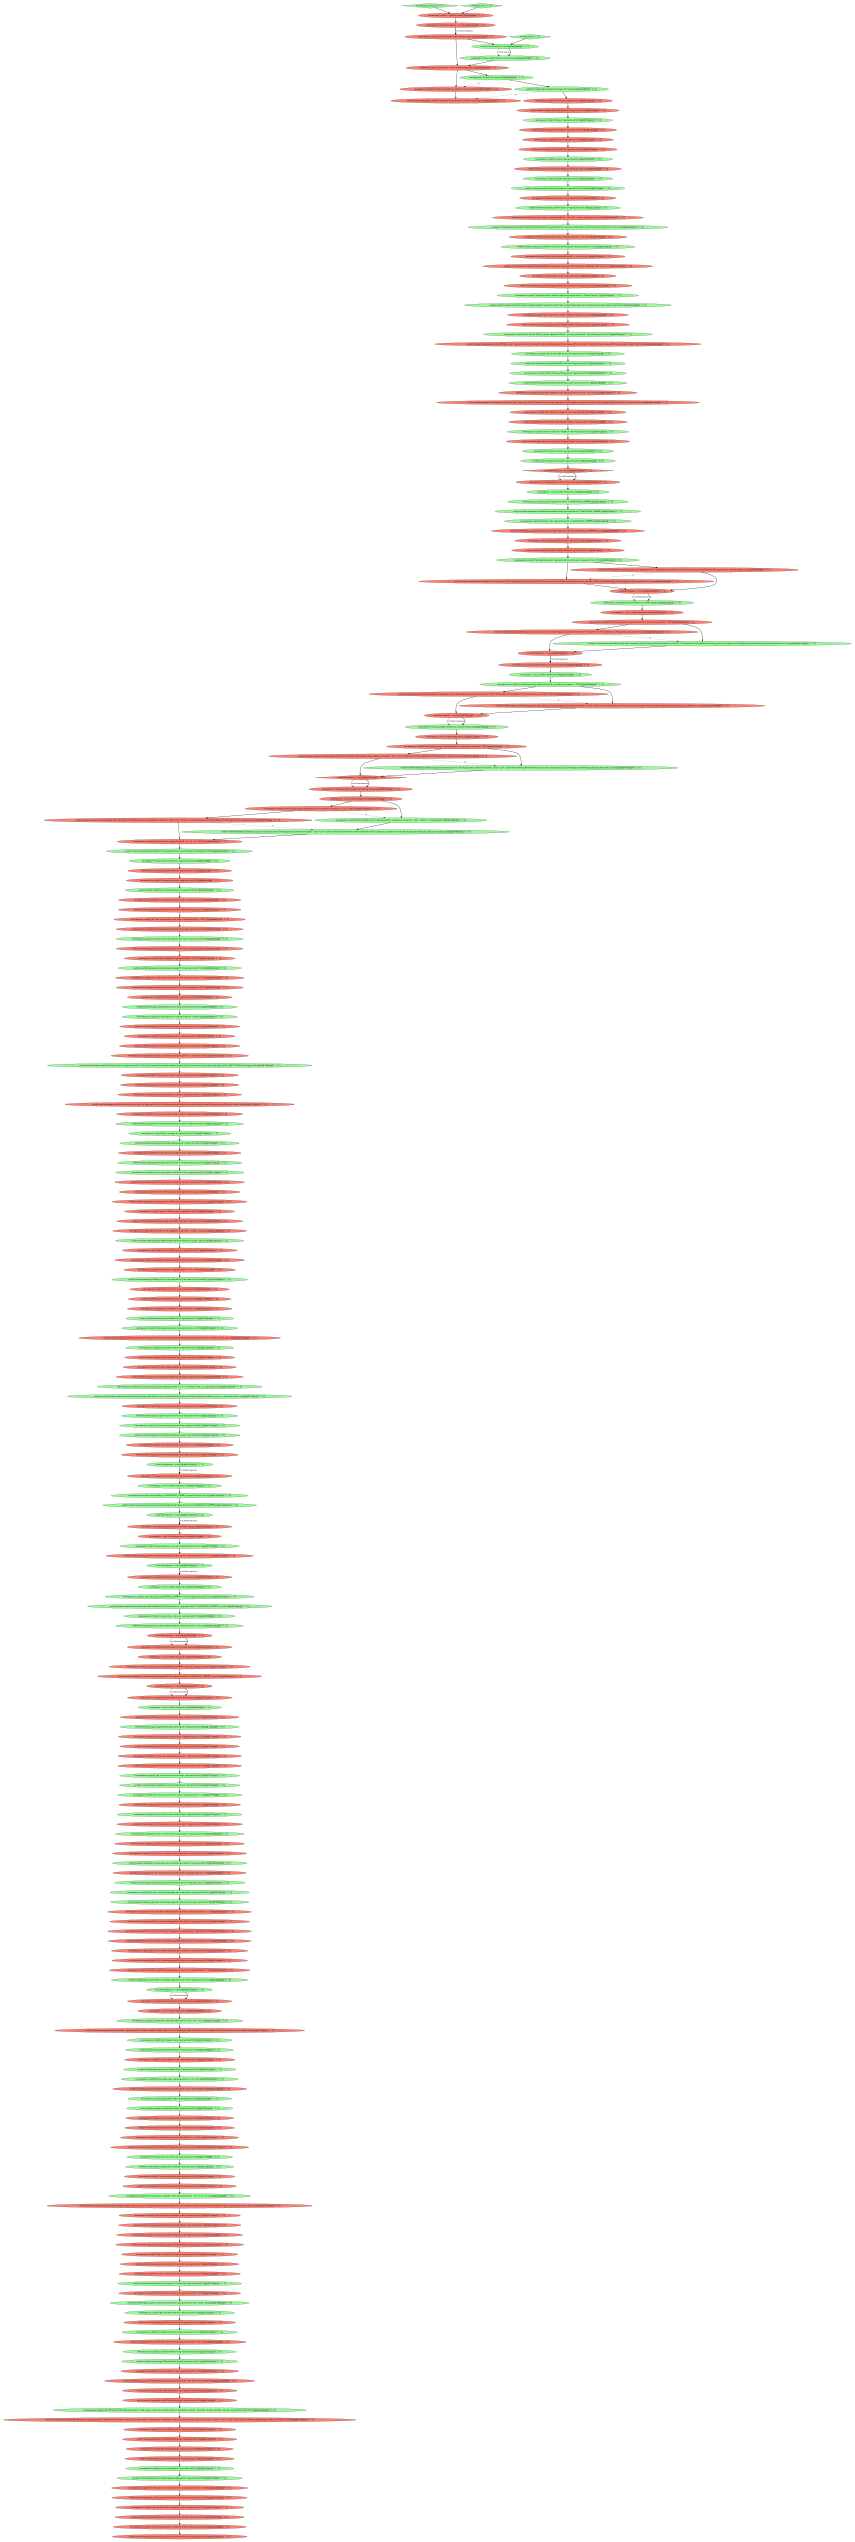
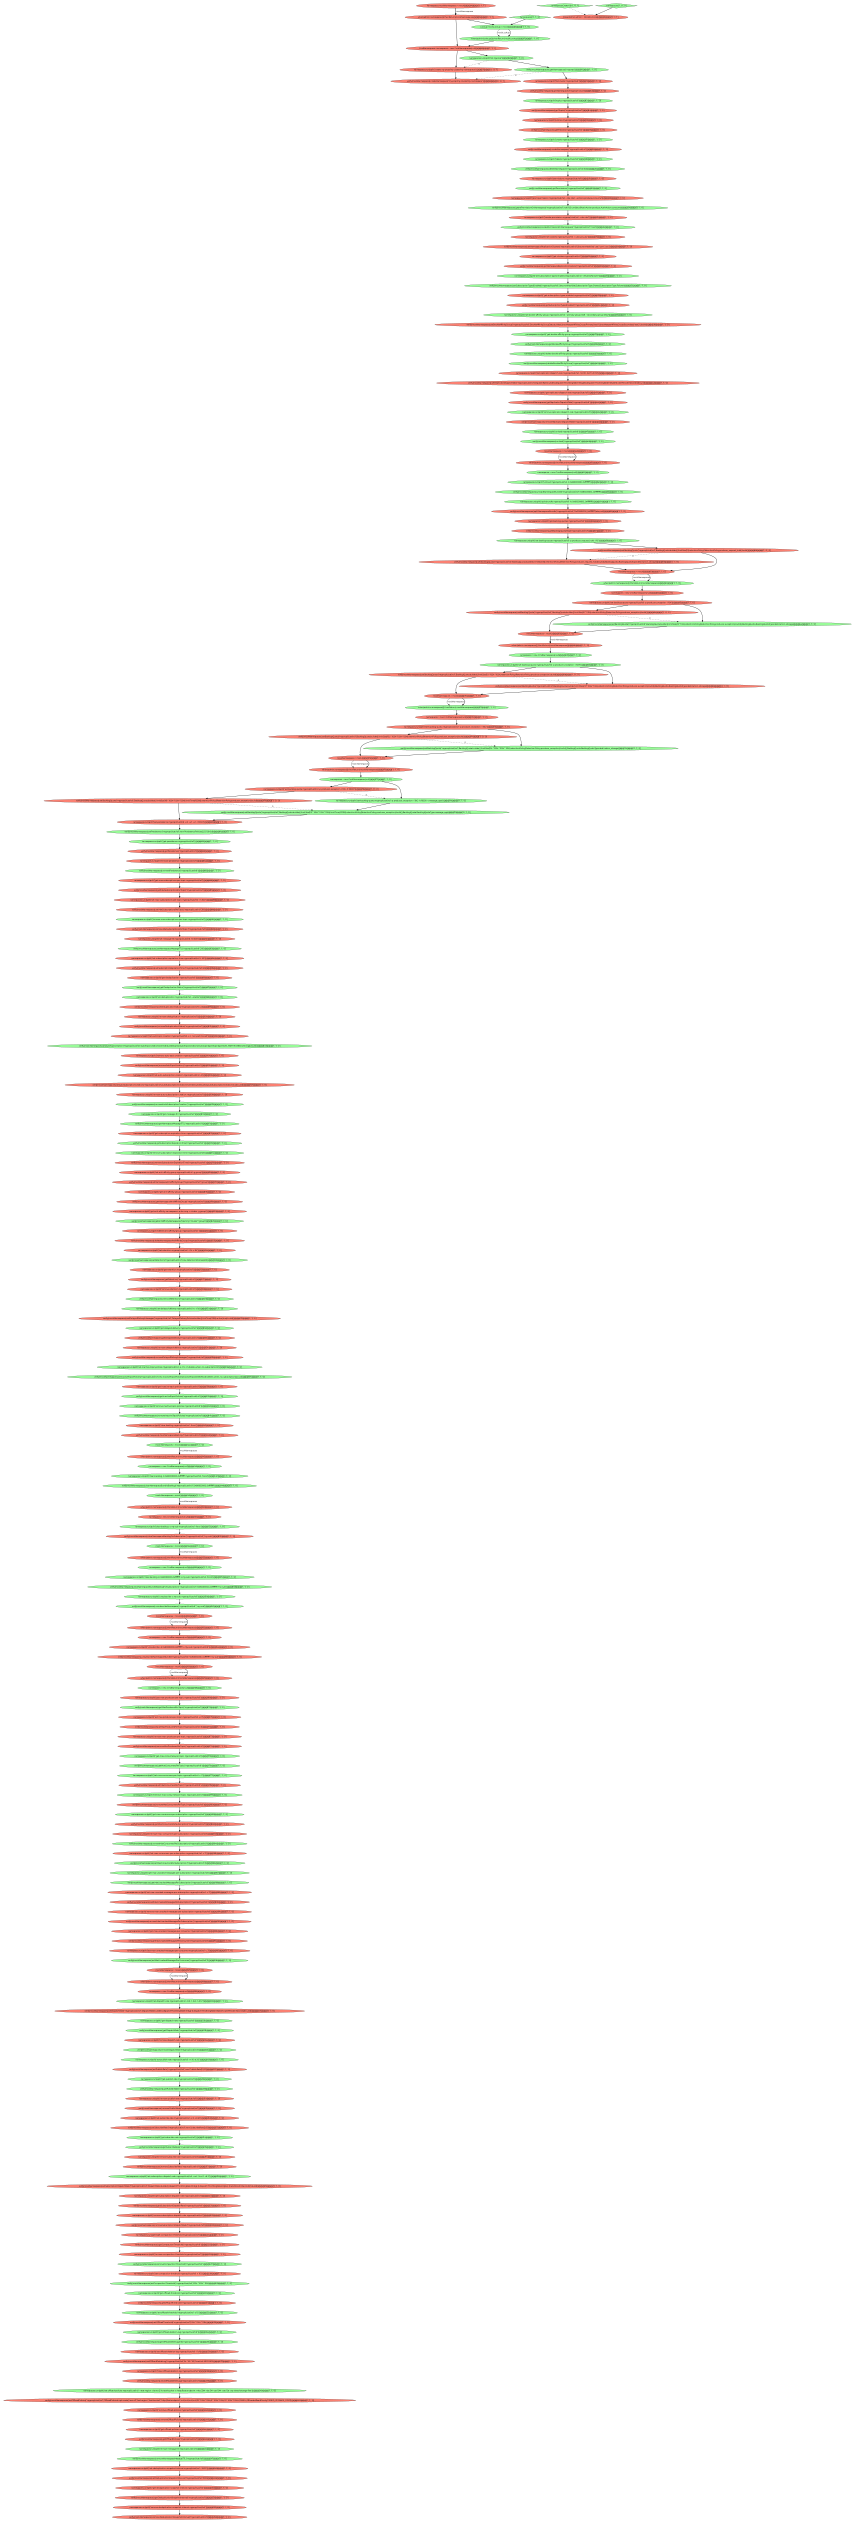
(442, 10) -> (577, 11)
(456, 20) -> none
(568, 471) -> (568, 451)
(361, 778) -> (361, 758)
(361, 799) -> (361, 779)
(180, 1990) -> (180, 1970)
